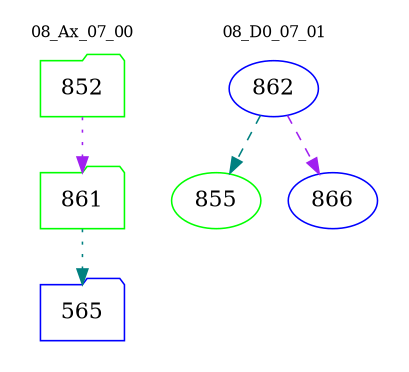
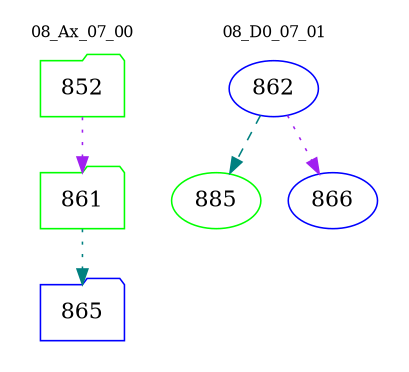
(300, 138) -> (300, 138)
(216, 201) -> (216, 201)
(82, 313) -> (82, 313)
